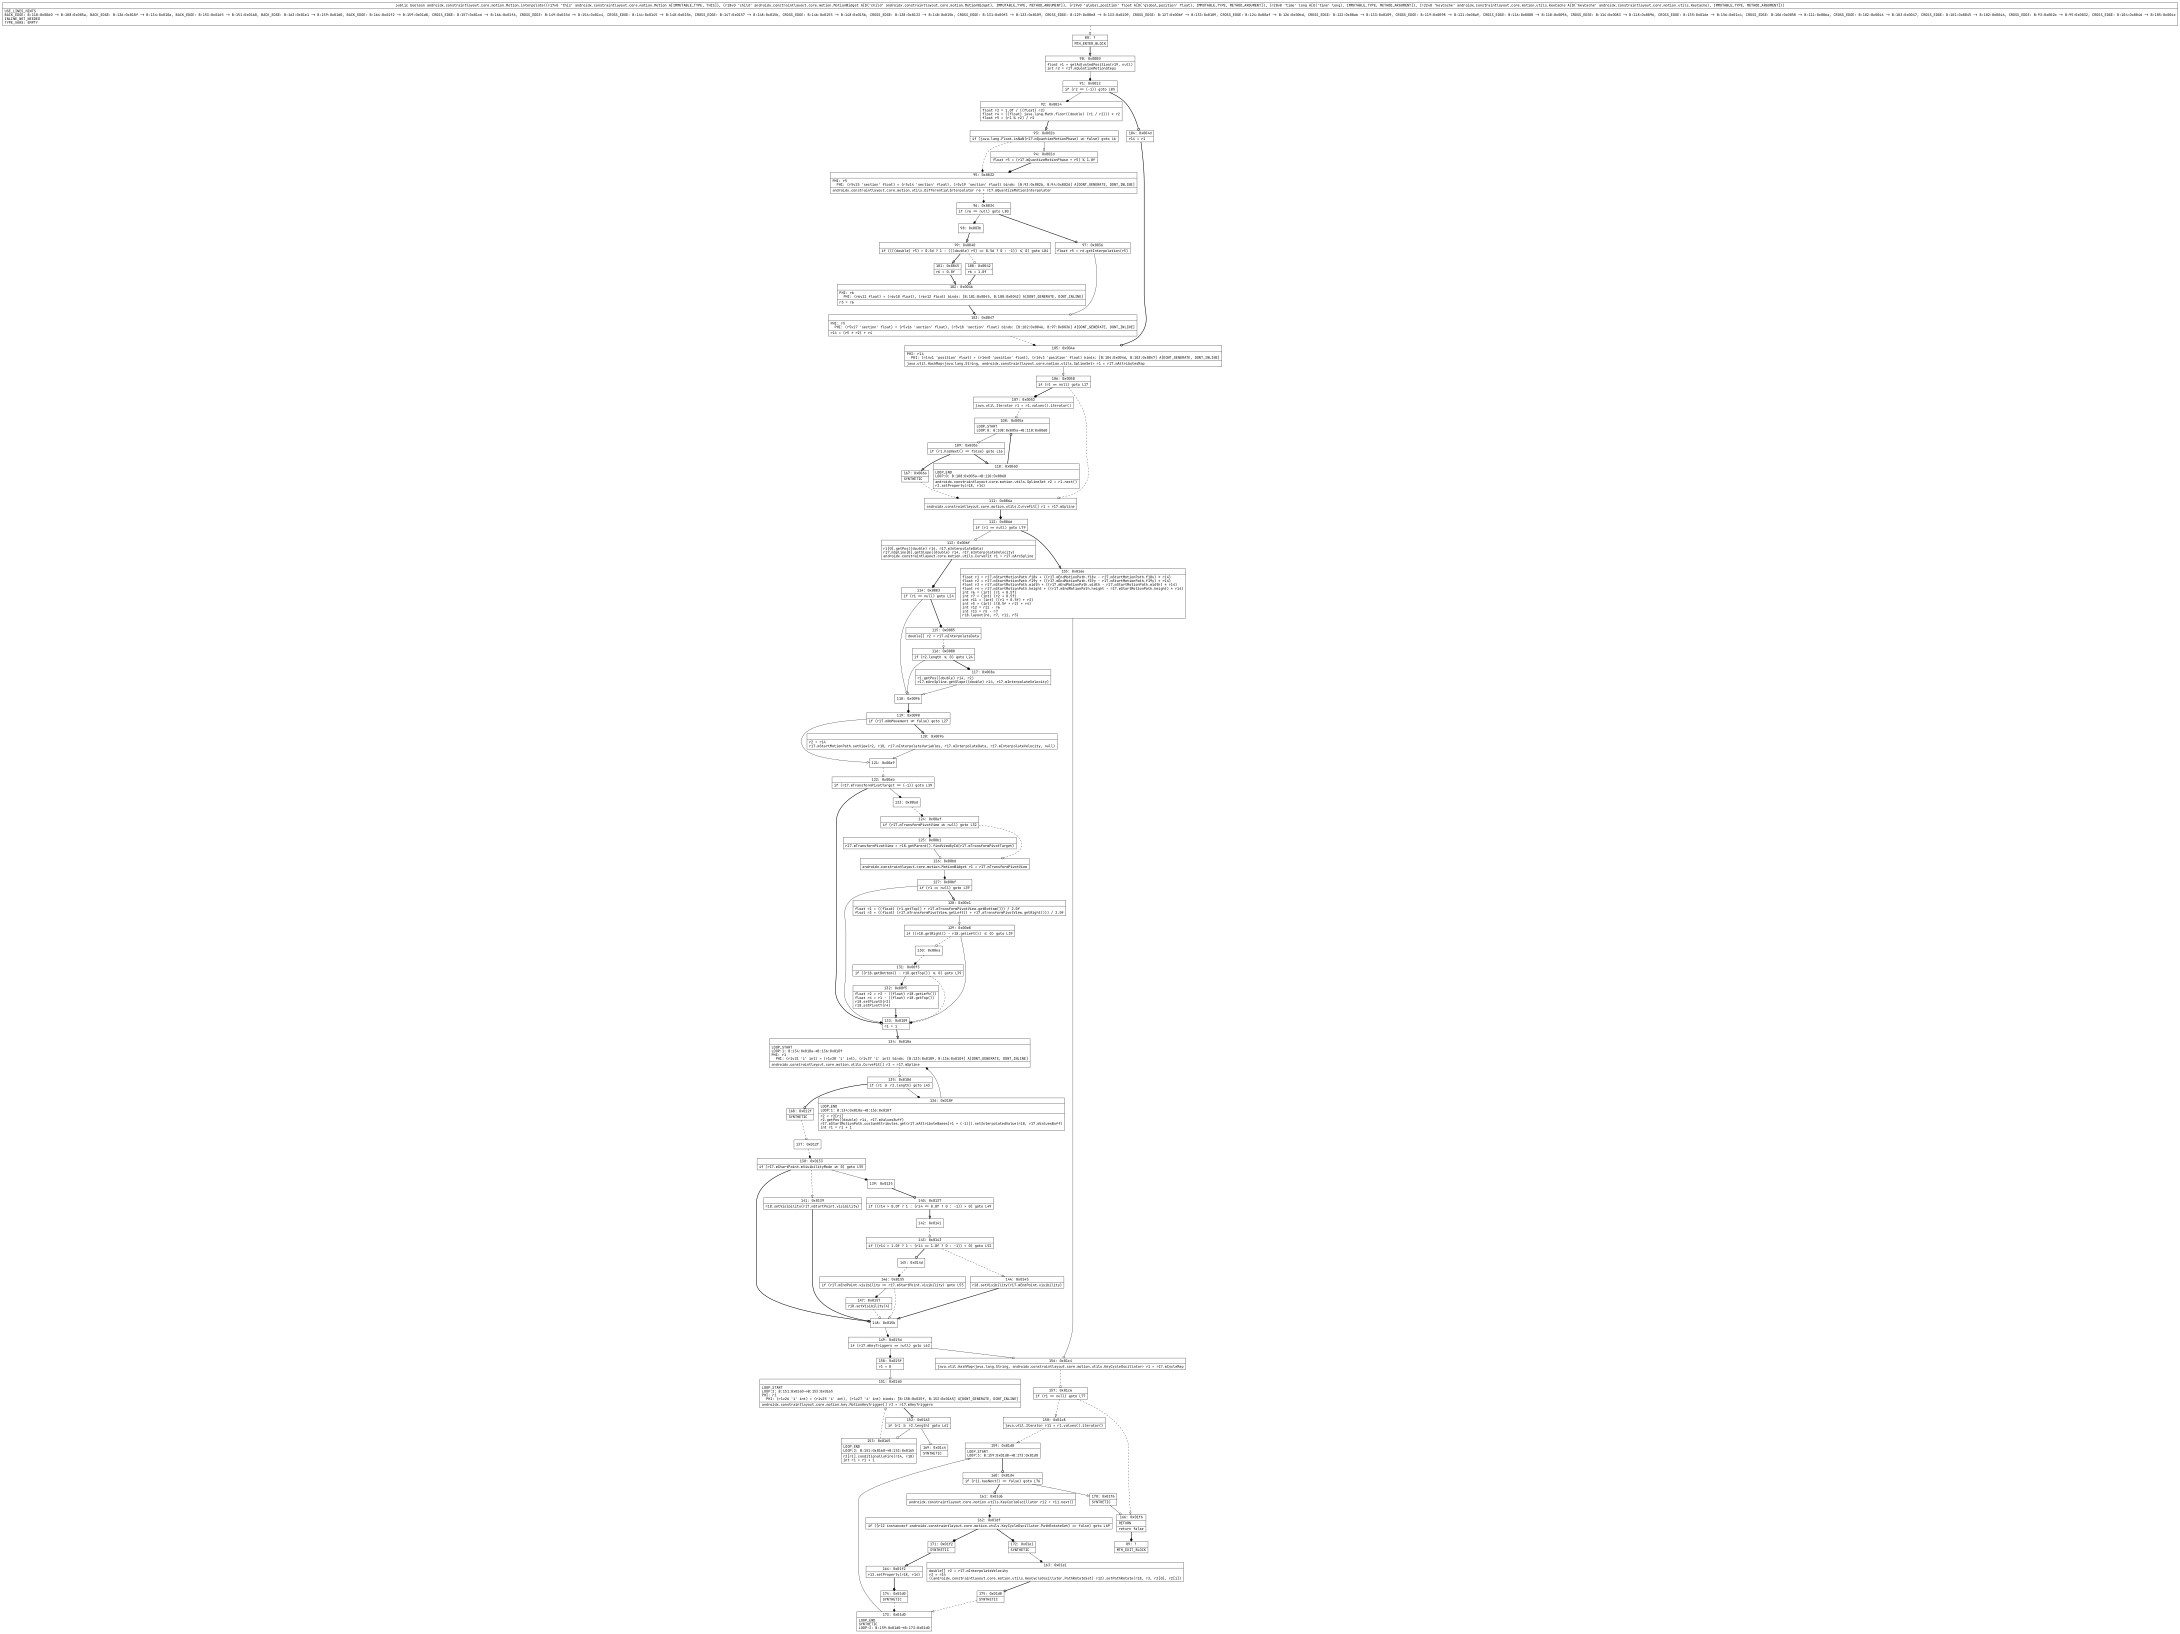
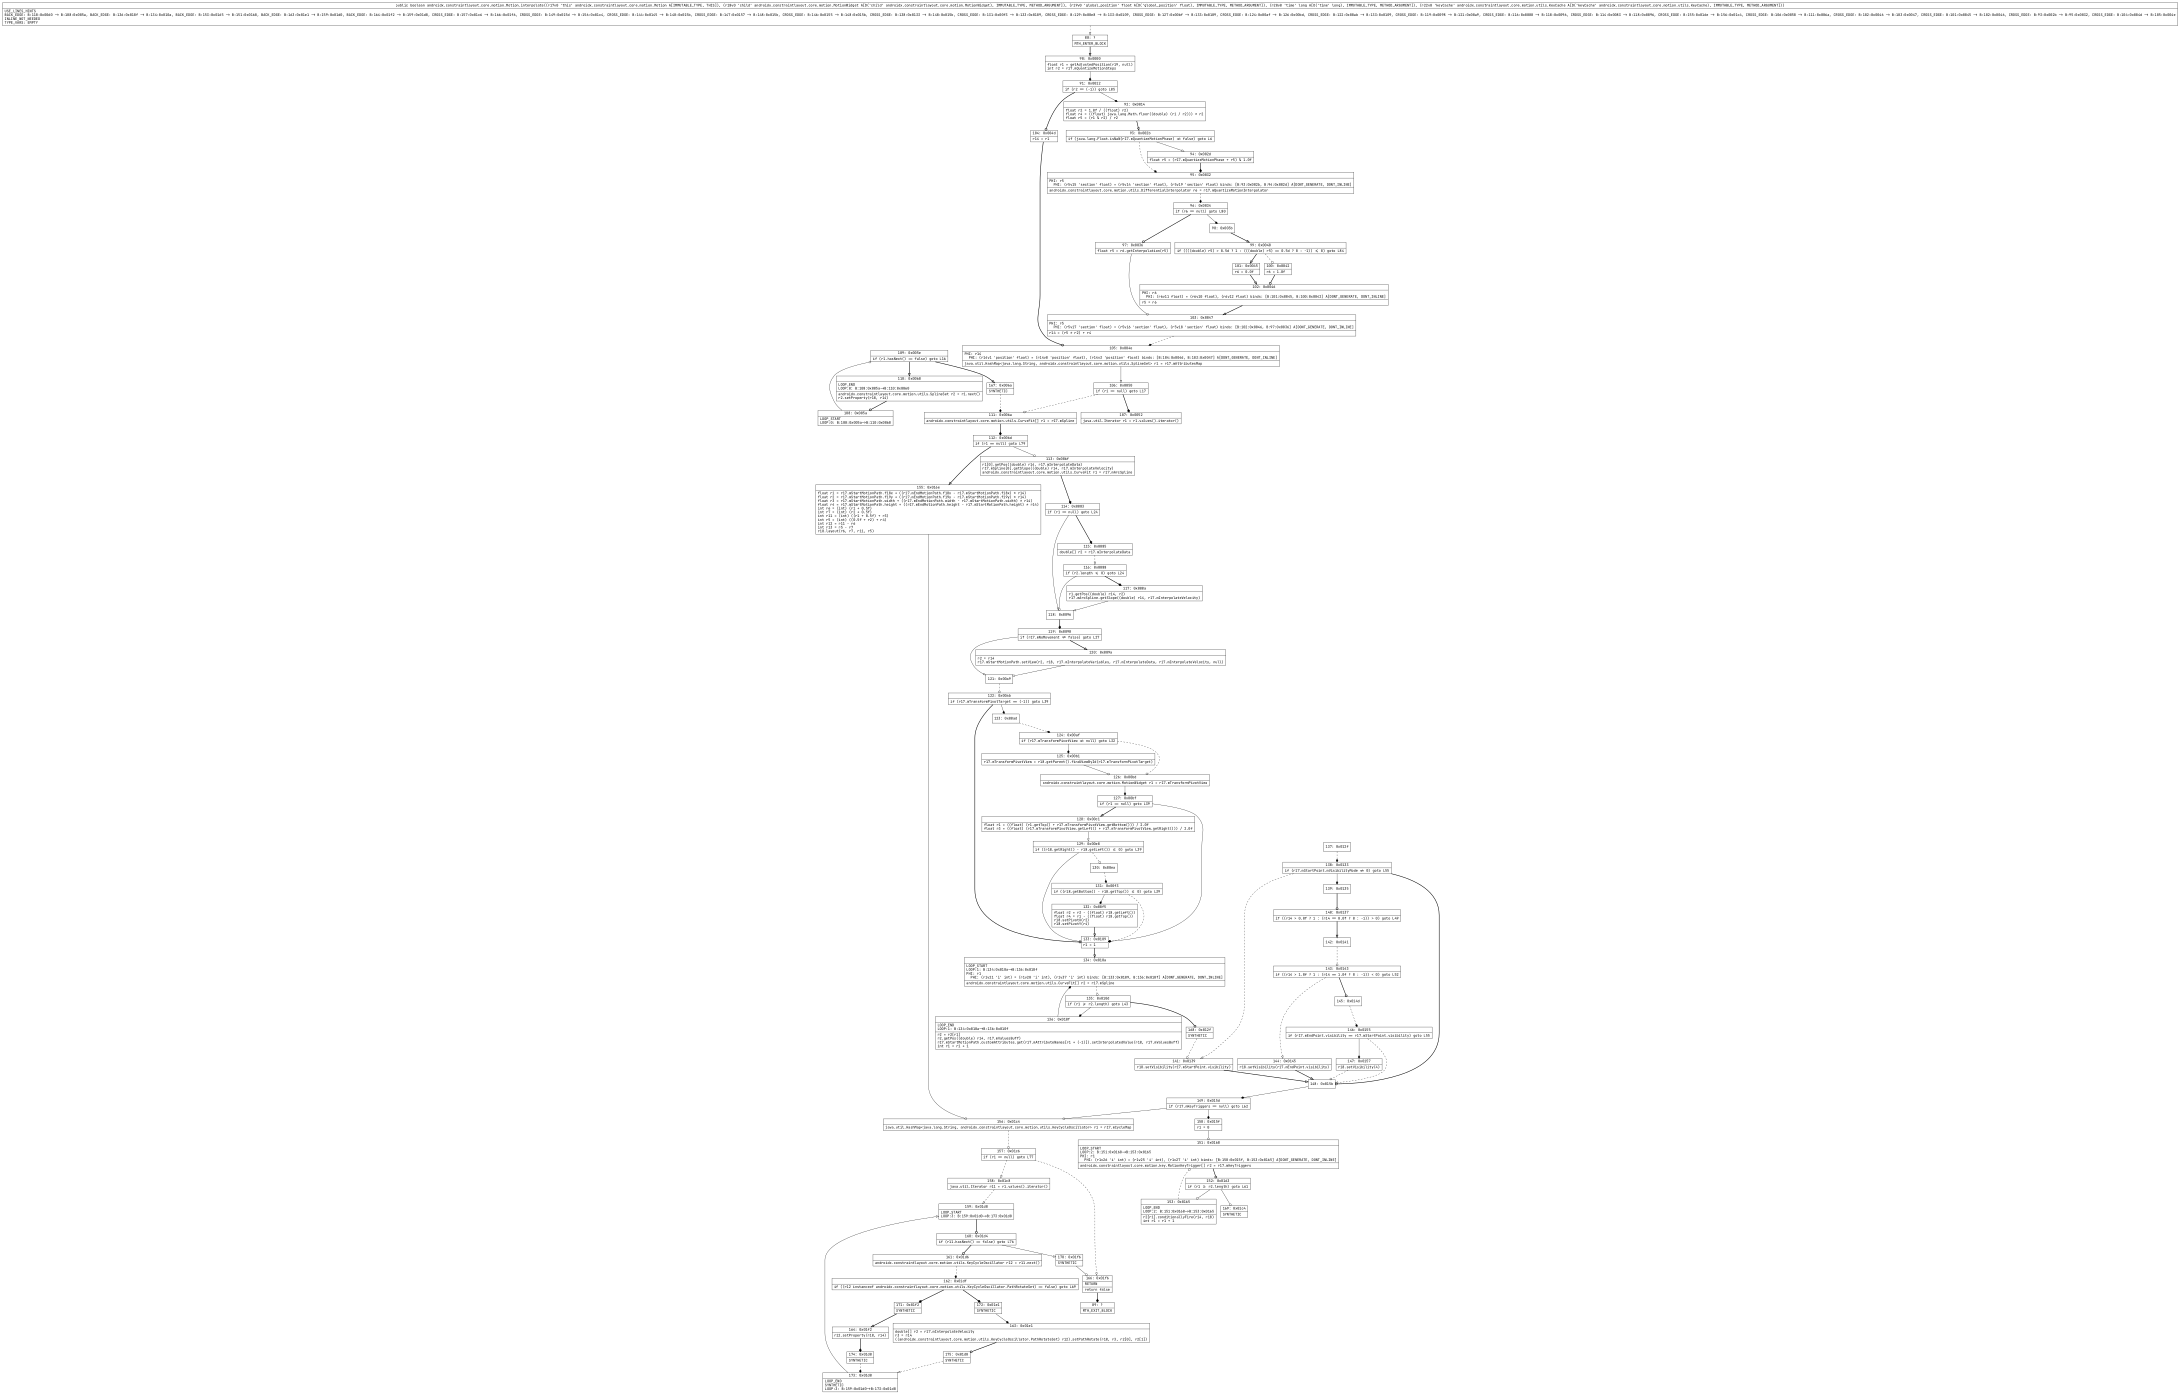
(1019, 412) -> none
(804, 1129) -> (1192, 1048)
